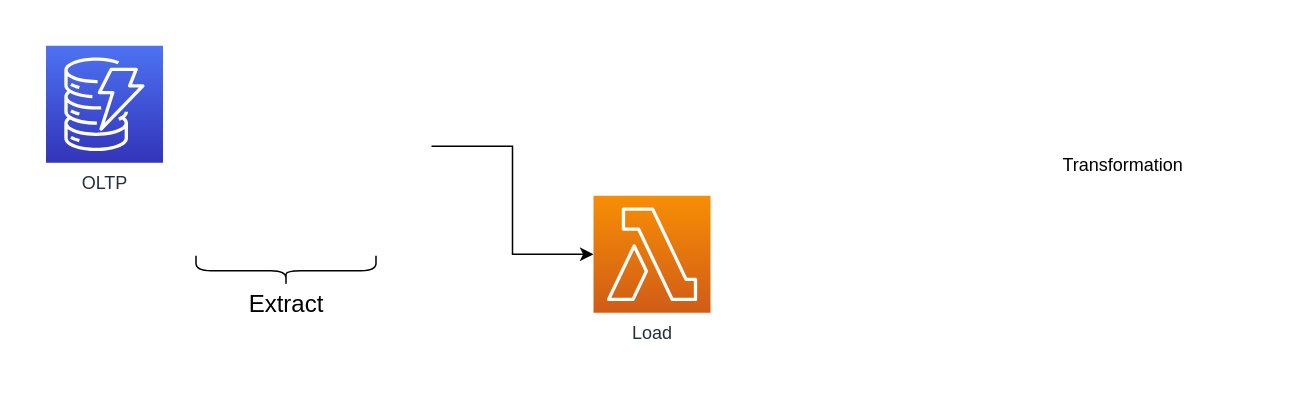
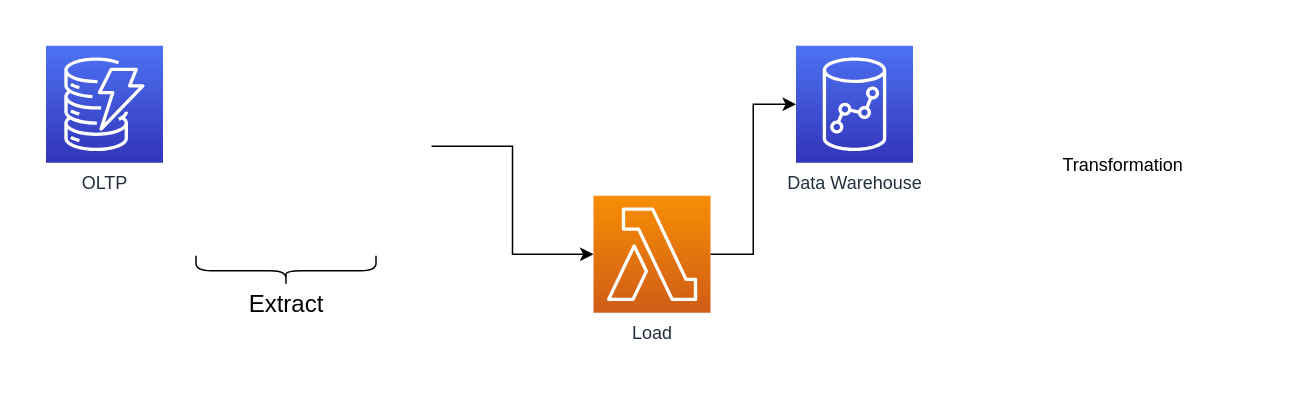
none -> (854, 104)
none -> (753, 184)
